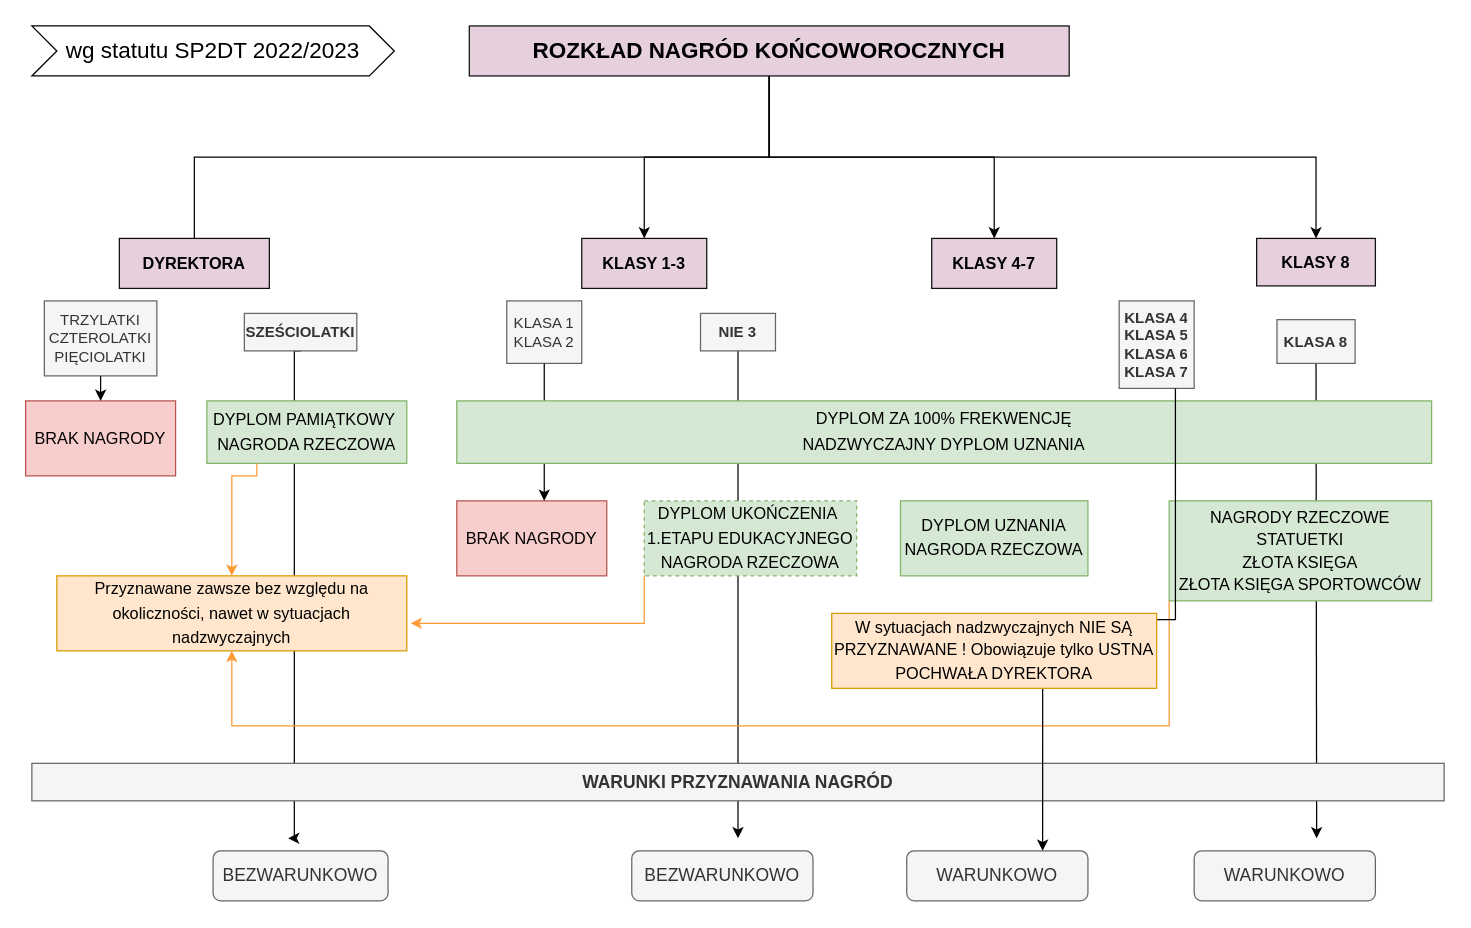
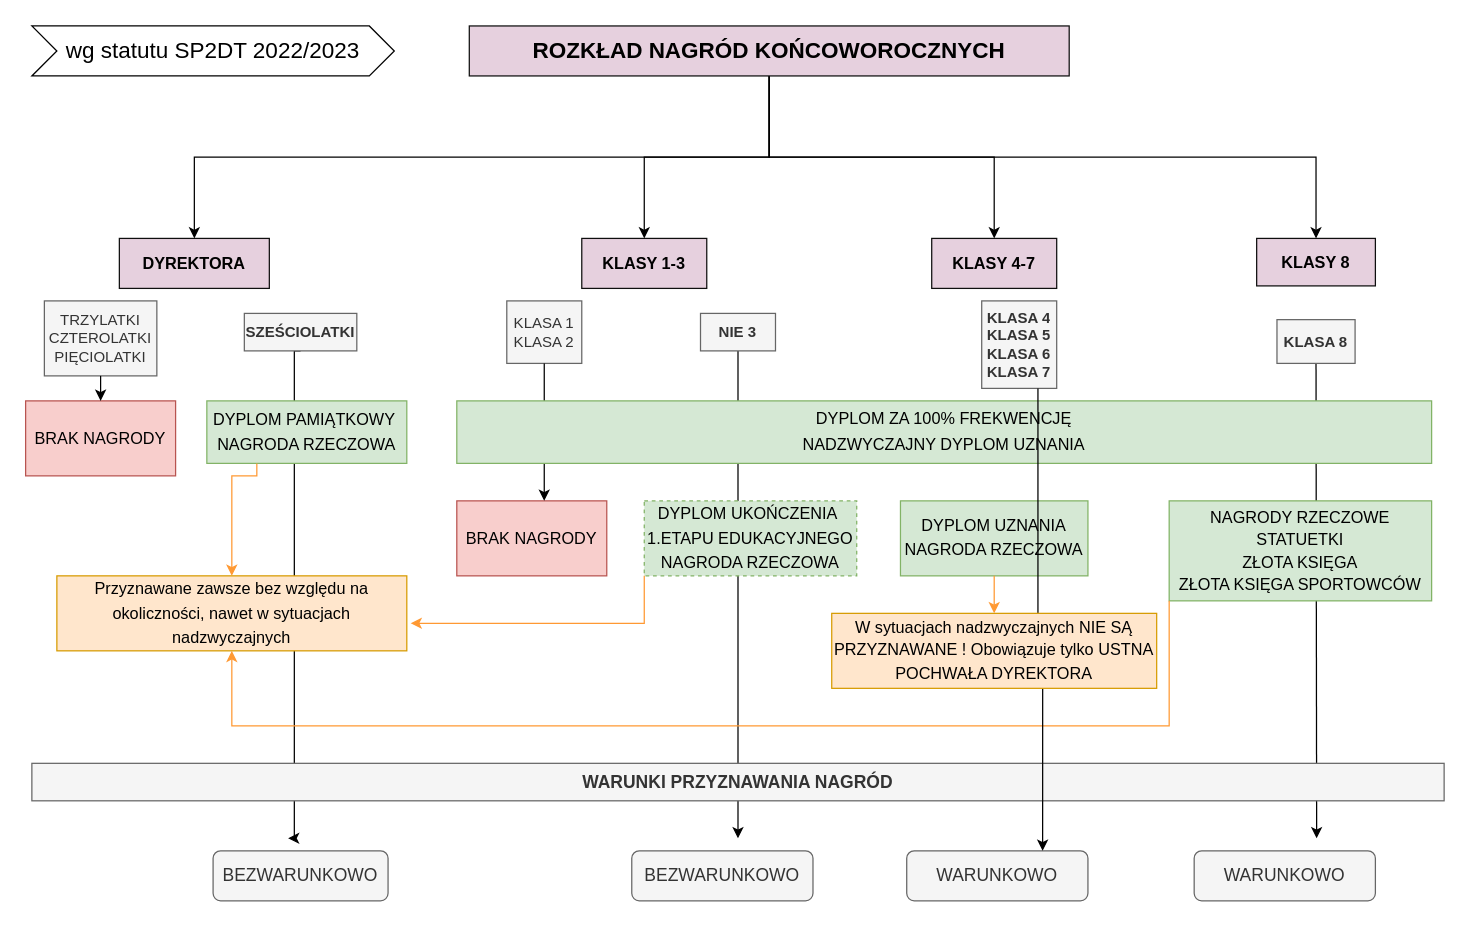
(194, 232) -> (194, 228)
(1157, 344) -> (1019, 344)
none -> (994, 599)
